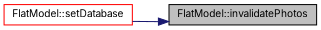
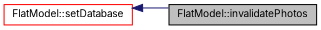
(145, 22) -> (156, 8)
